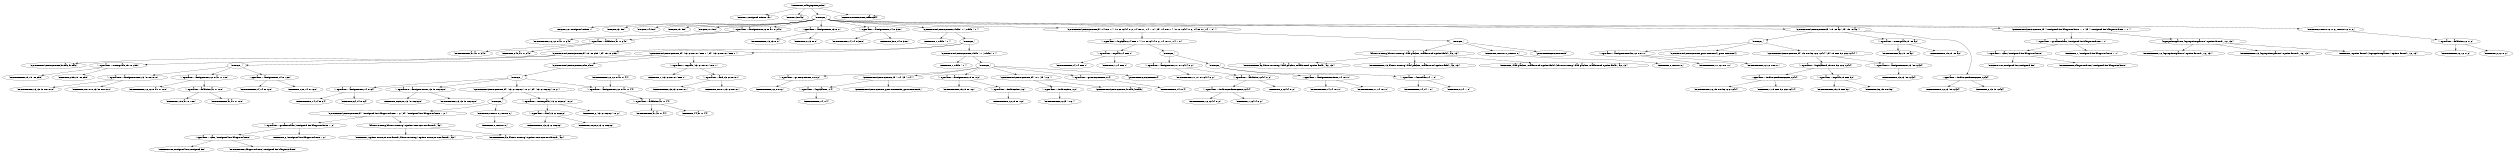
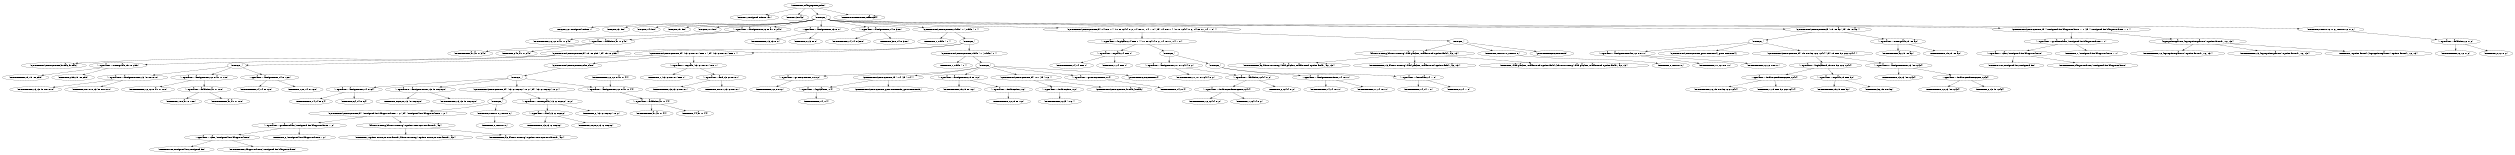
(1930, 39) -> (1931, 71)
